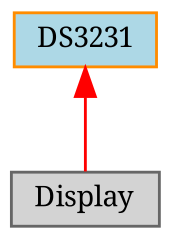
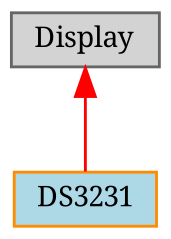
(85, 134) -> (85, 134)
